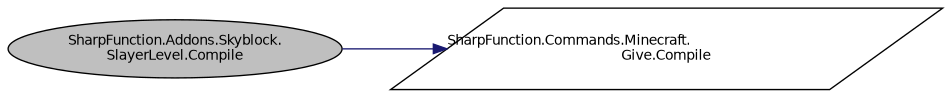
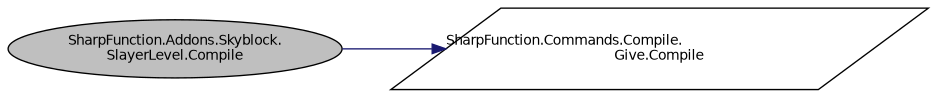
(667, 49) -> (660, 49)
